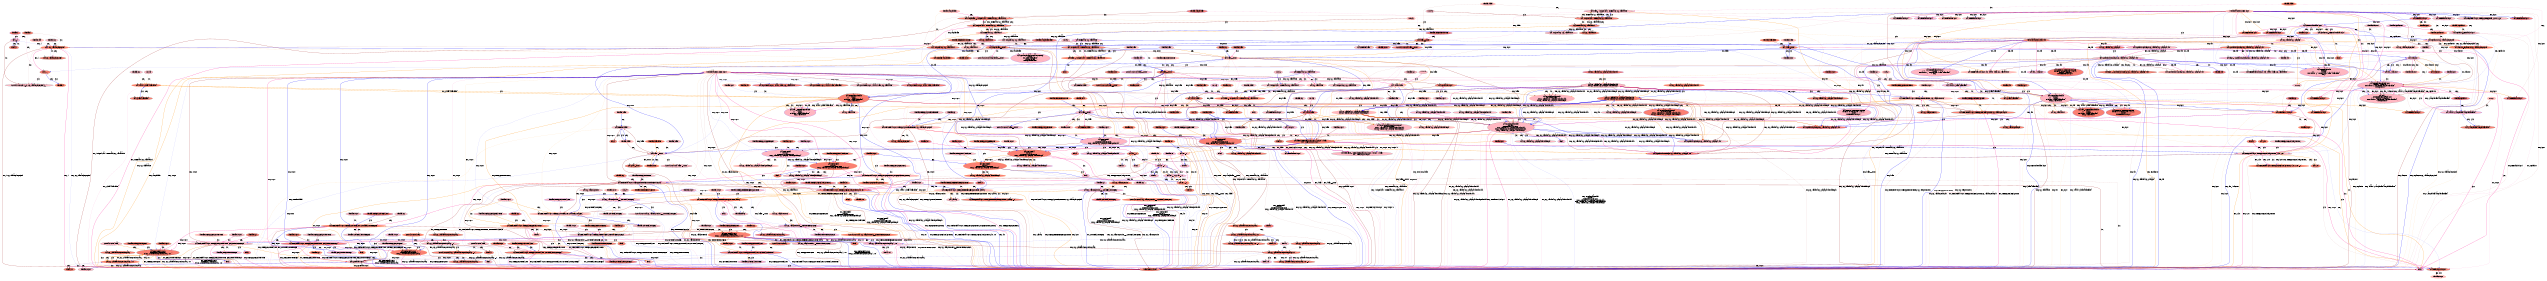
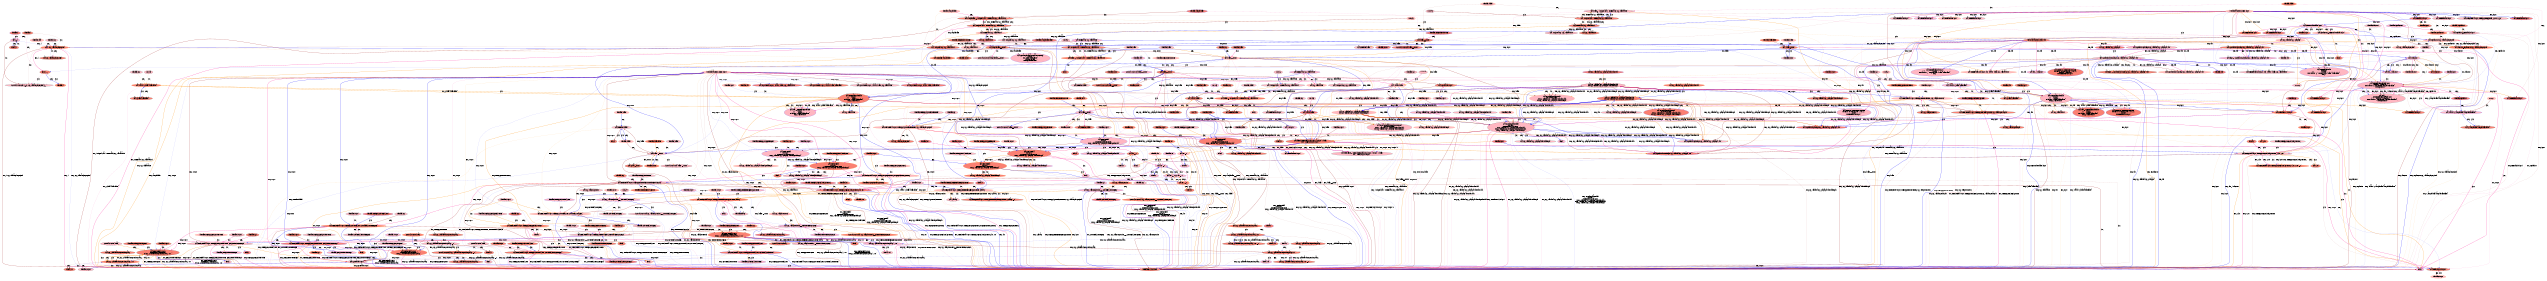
(2453, 20) -> none
(2312, 58) -> (2312, 58)
(45, 72) -> (45, 72)
(1150, 269) -> (1150, 269)
